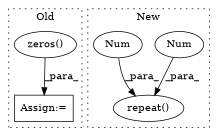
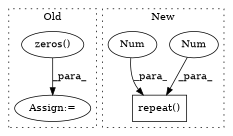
(44, 108) -> (53, 108)
(149, 108) -> (160, 108)
